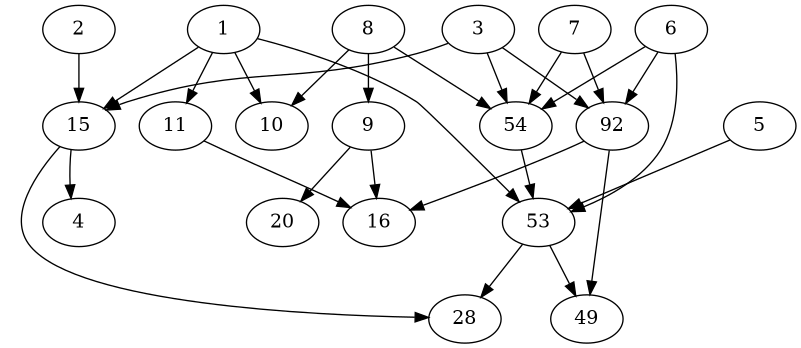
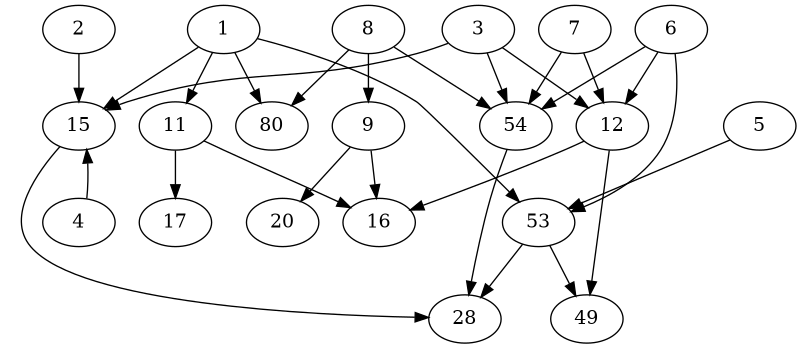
(272, 126) -> (272, 126)
(612, 126) -> (612, 126)
(70, 167) -> (88, 181)
(527, 174) -> (486, 215)
none -> (175, 222)
